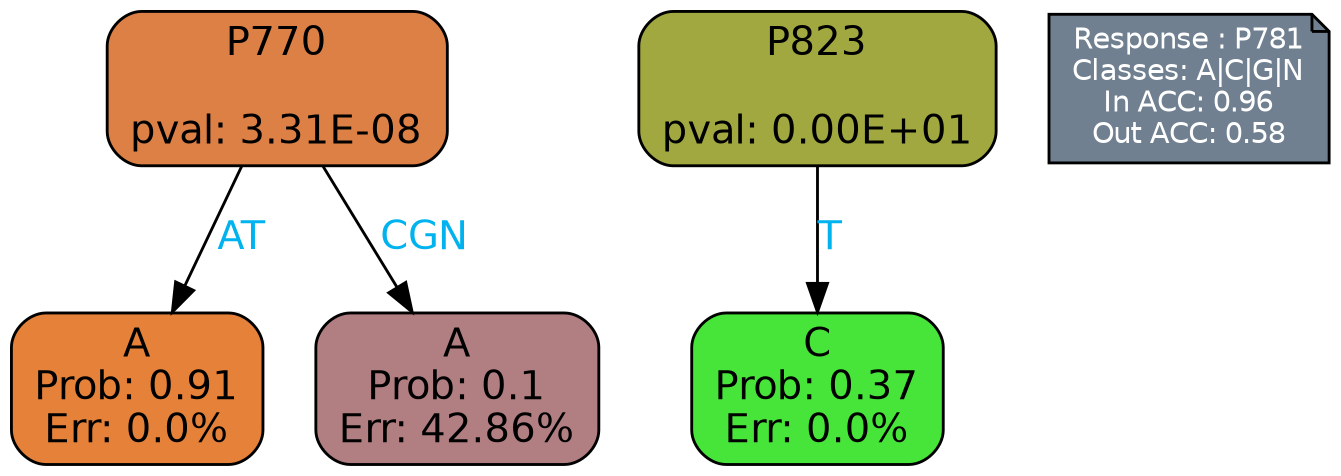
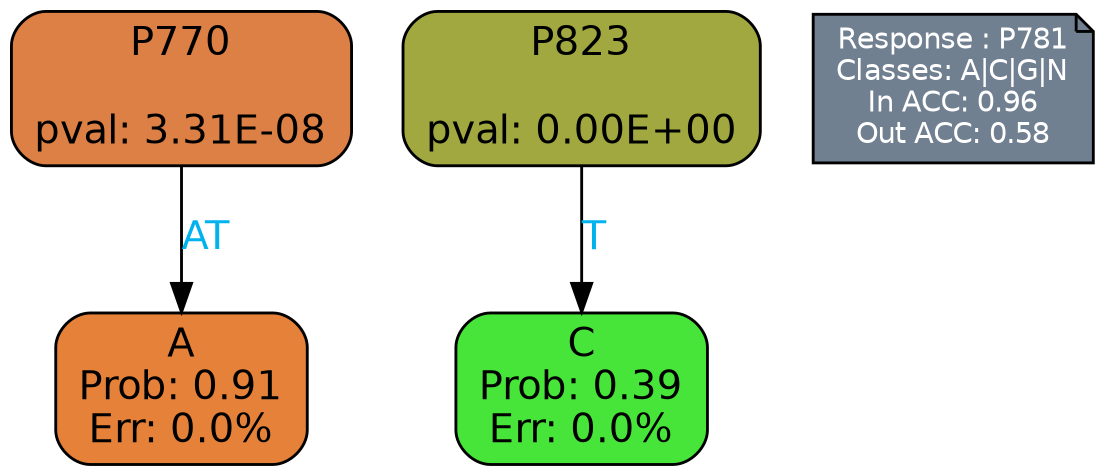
(817, 89) -> (582, 89)
(457, 389) -> none
(817, 389) -> (582, 389)
